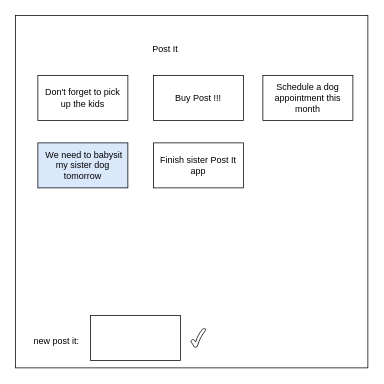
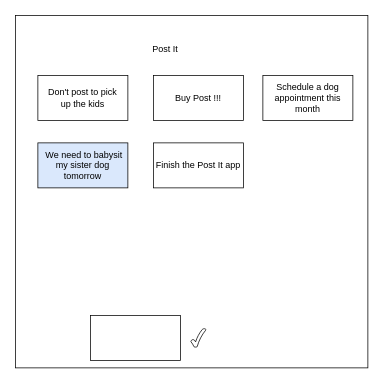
(83, 98) -> (83, 98)
(198, 165) -> (198, 165)
(57, 342) -> none
